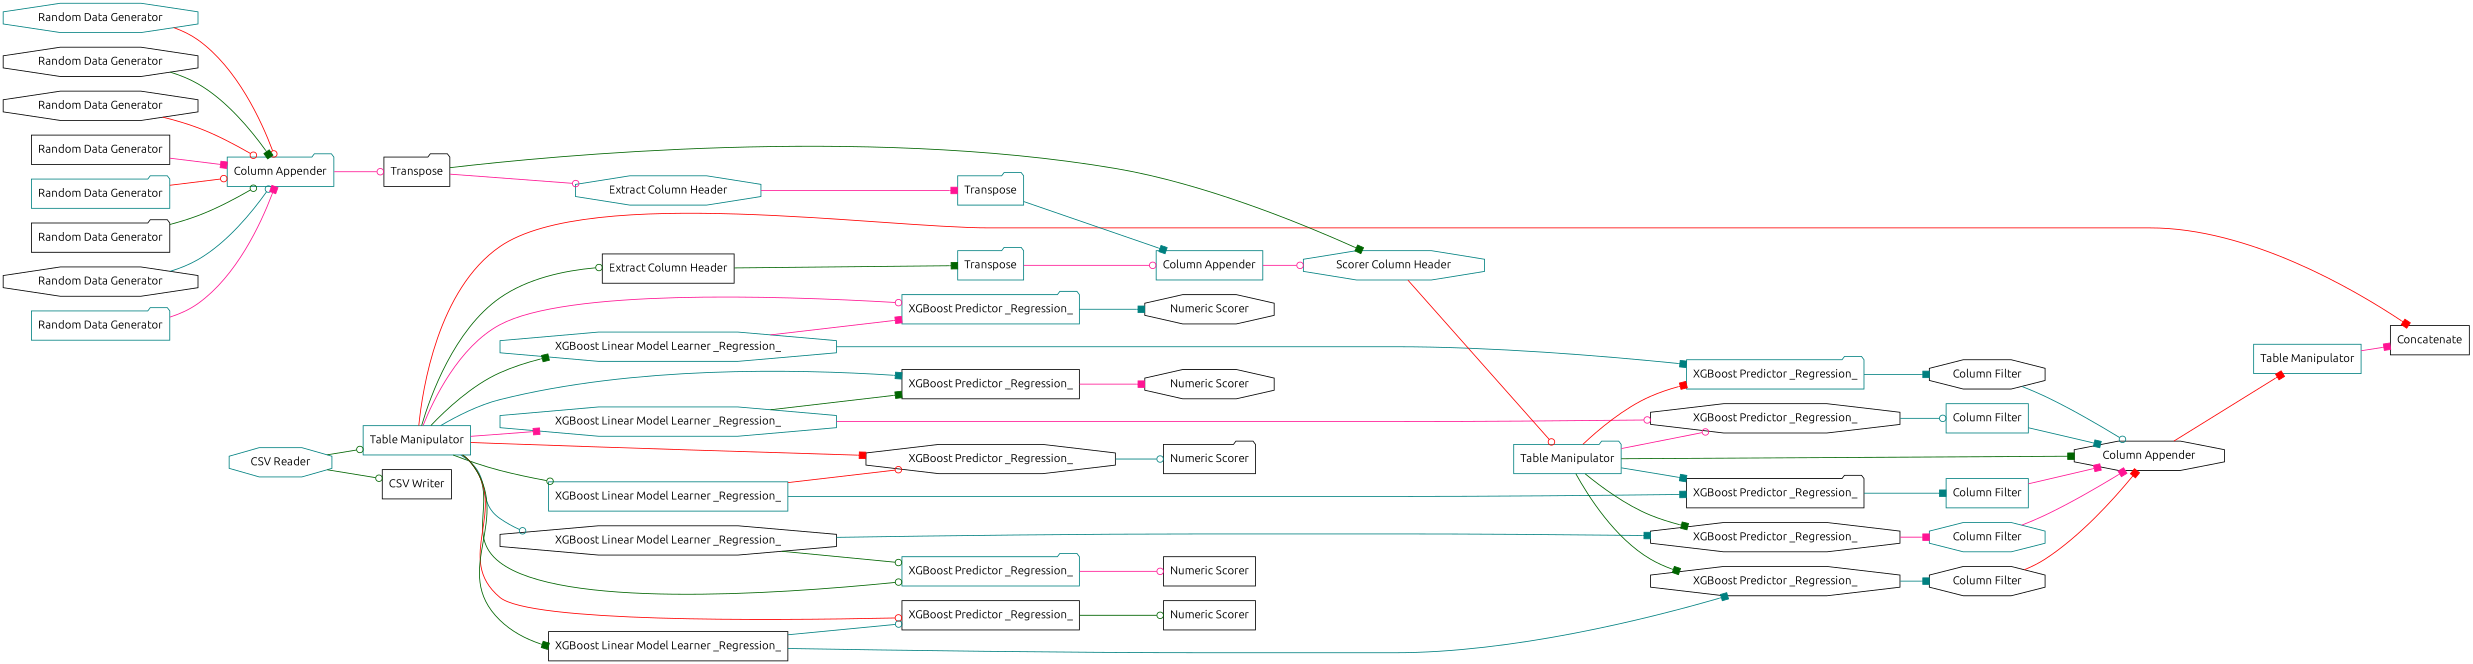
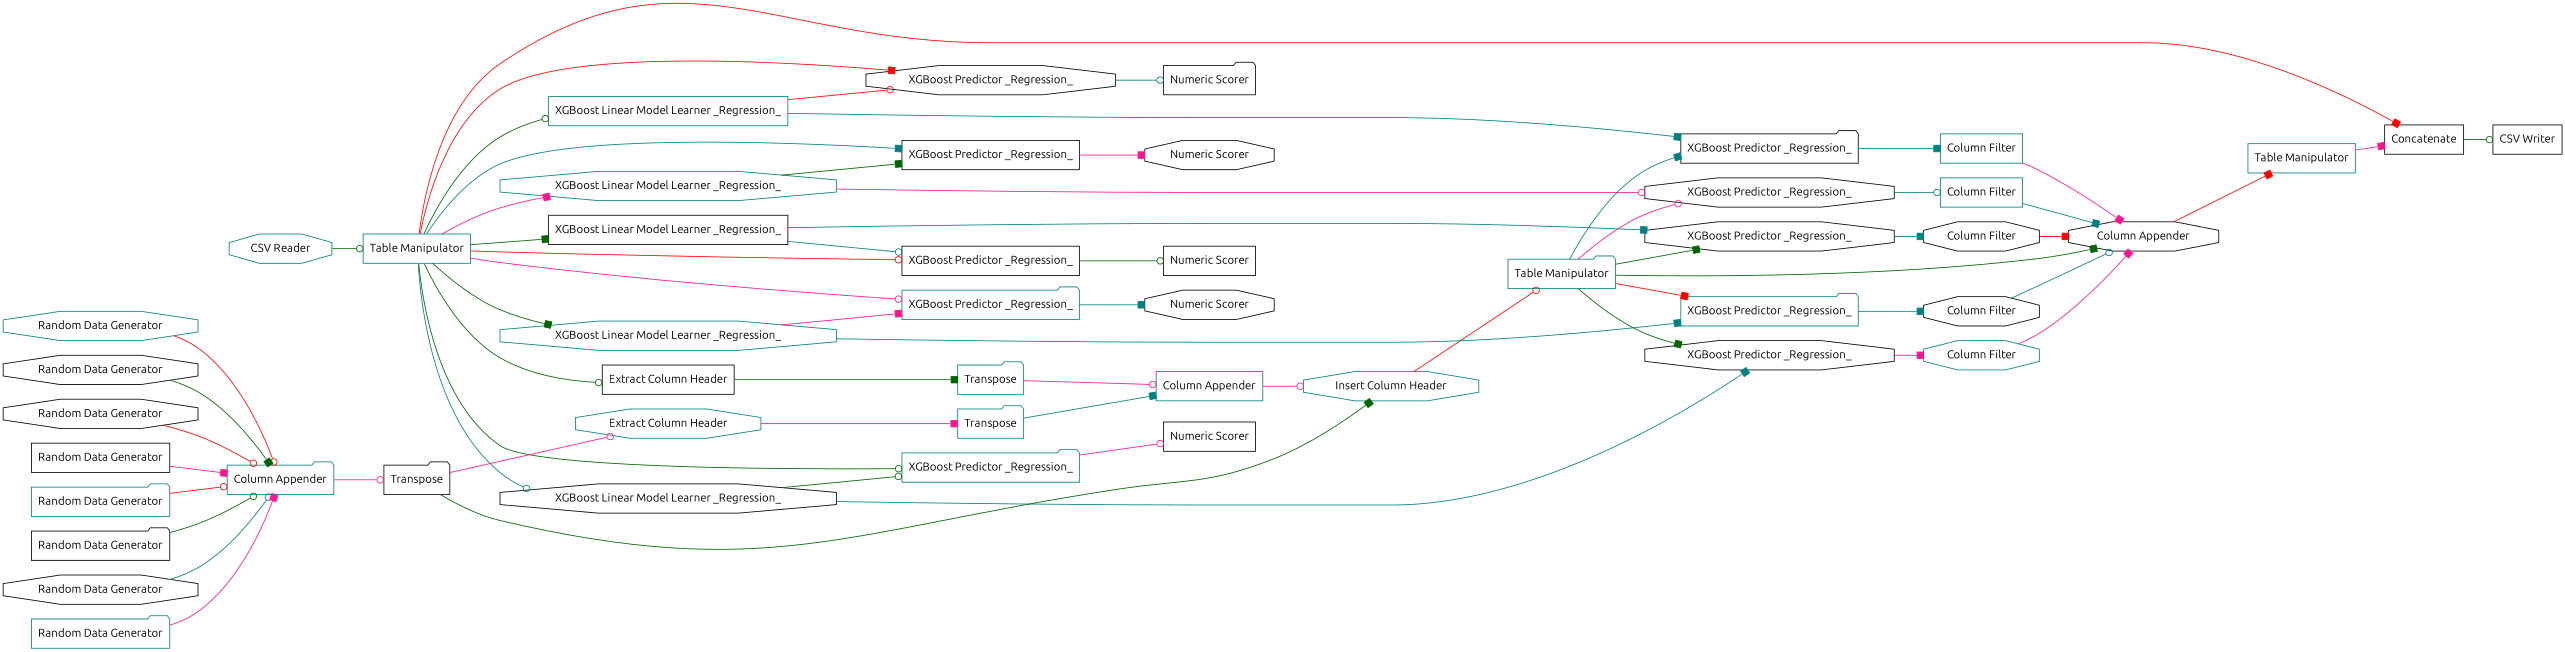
(1394, 265) -> (1391, 386)
(351, 474) -> (2475, 140)
